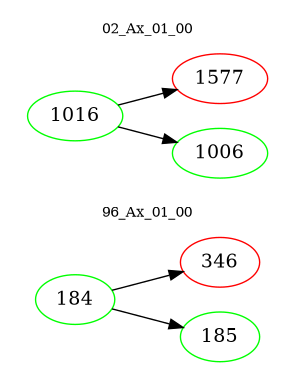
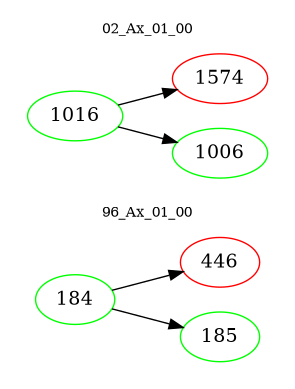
(220, 79) -> (220, 79)
(220, 262) -> (220, 262)
